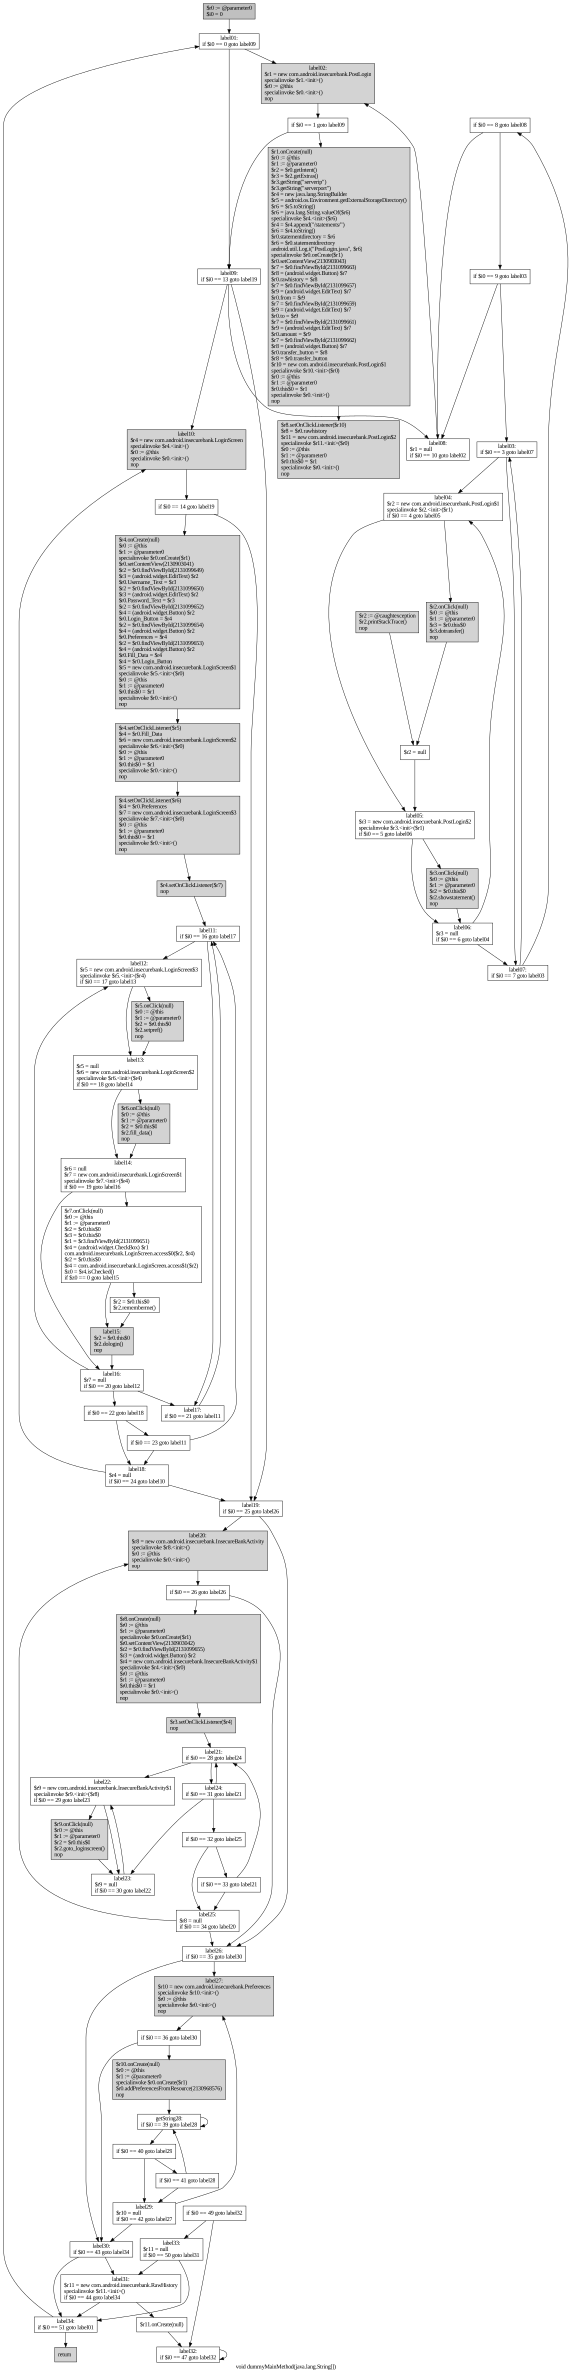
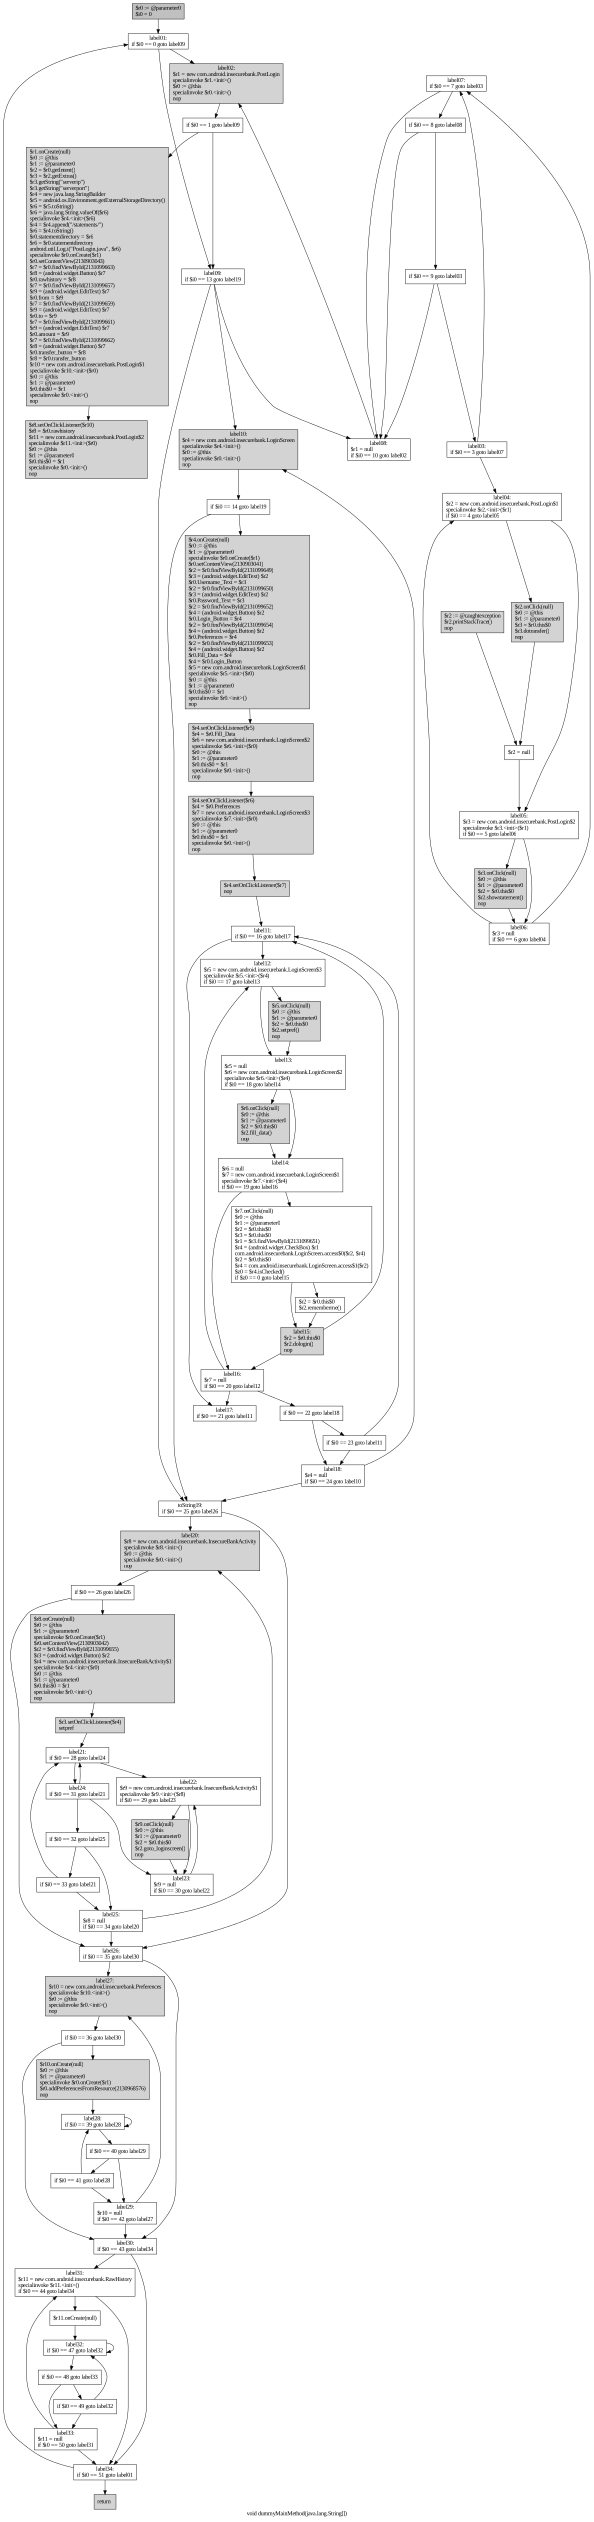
(522, 713) -> (368, 250)
(220, 1177) -> (383, 1126)
(251, 1509) -> (190, 1509)
(201, 1725) -> (90, 1725)
(169, 2122) -> (93, 2122)
none -> (70, 2377)
